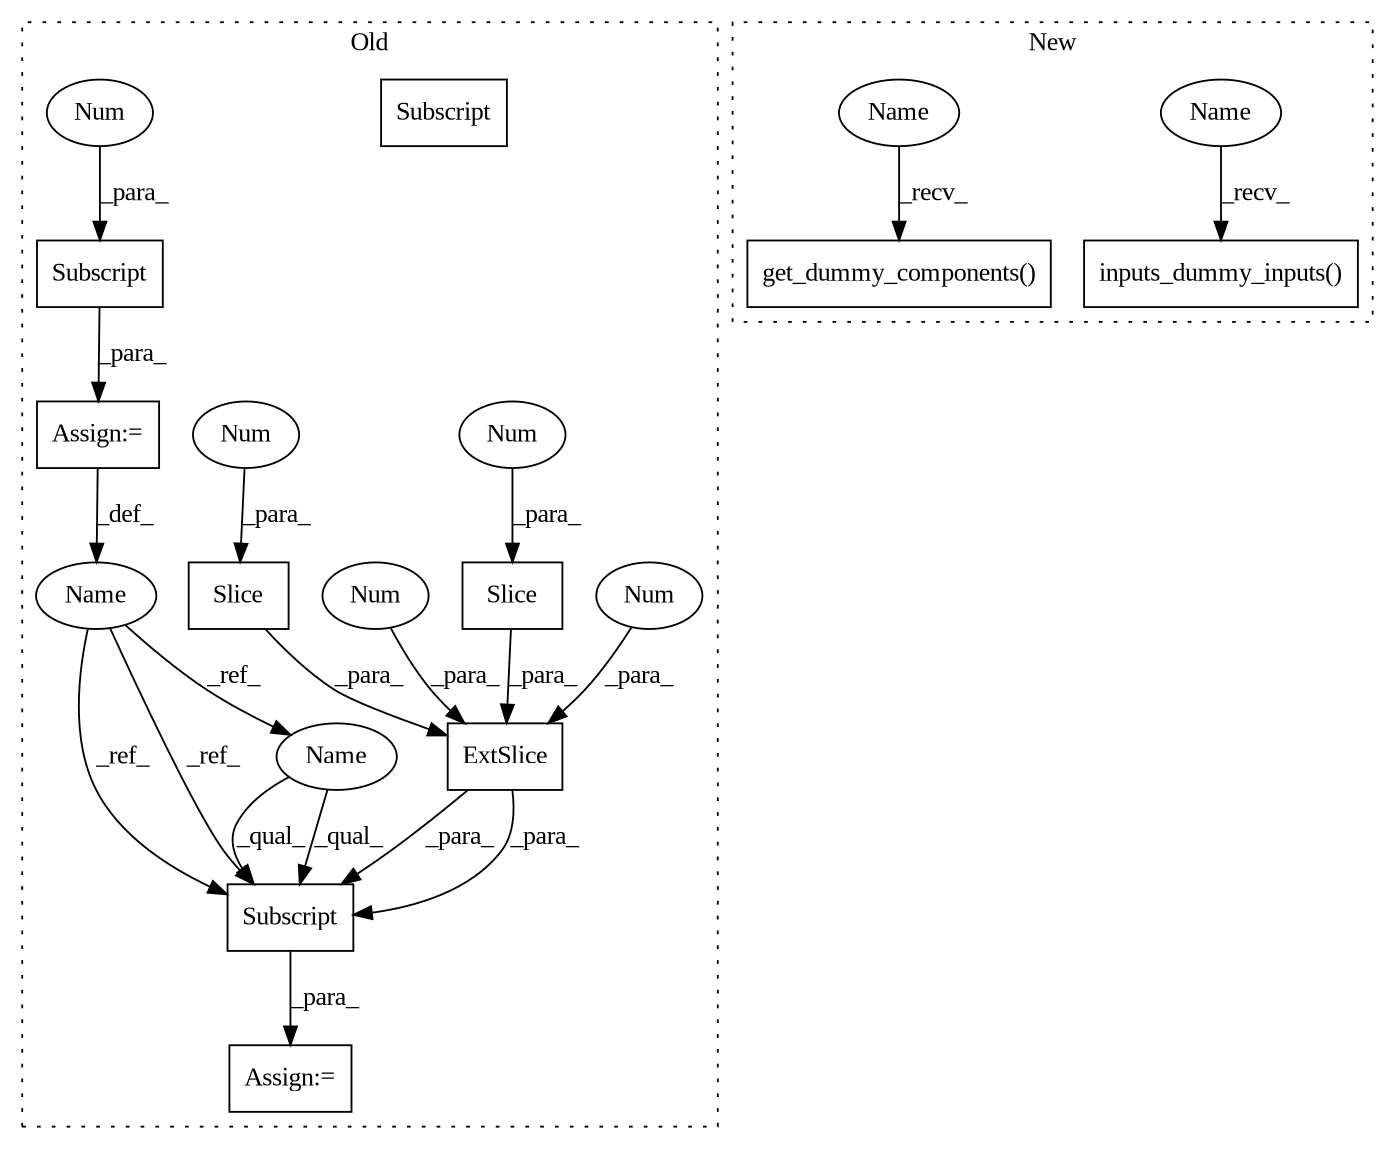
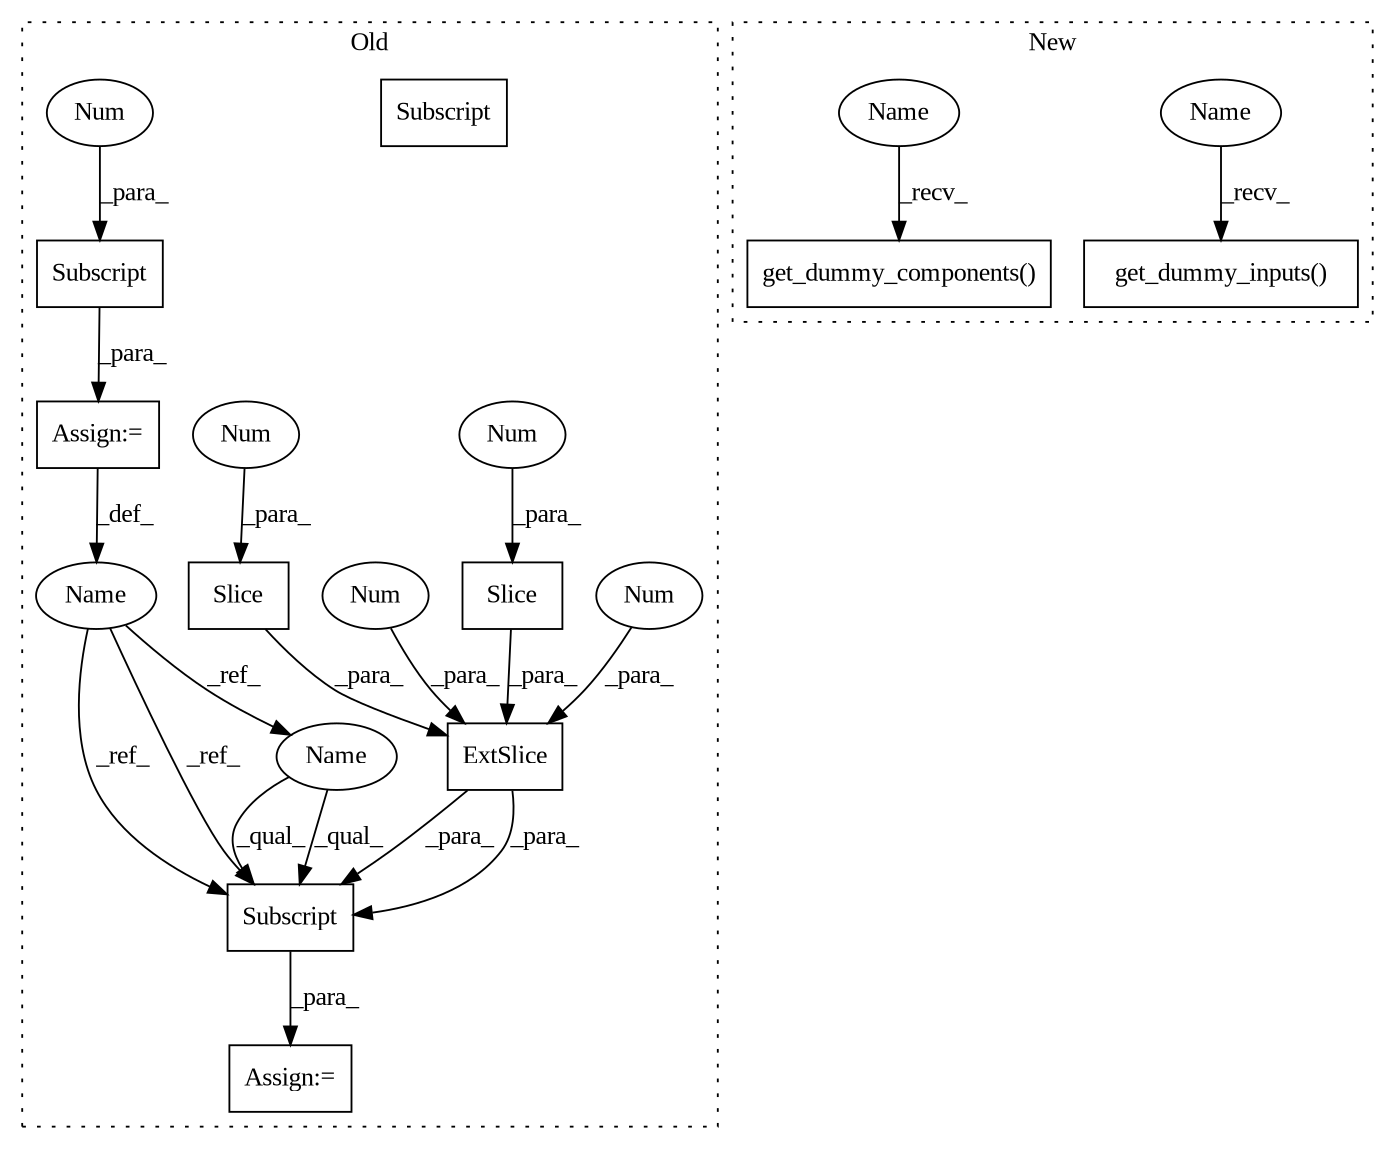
(1221, 274) -> (1221, 274)
